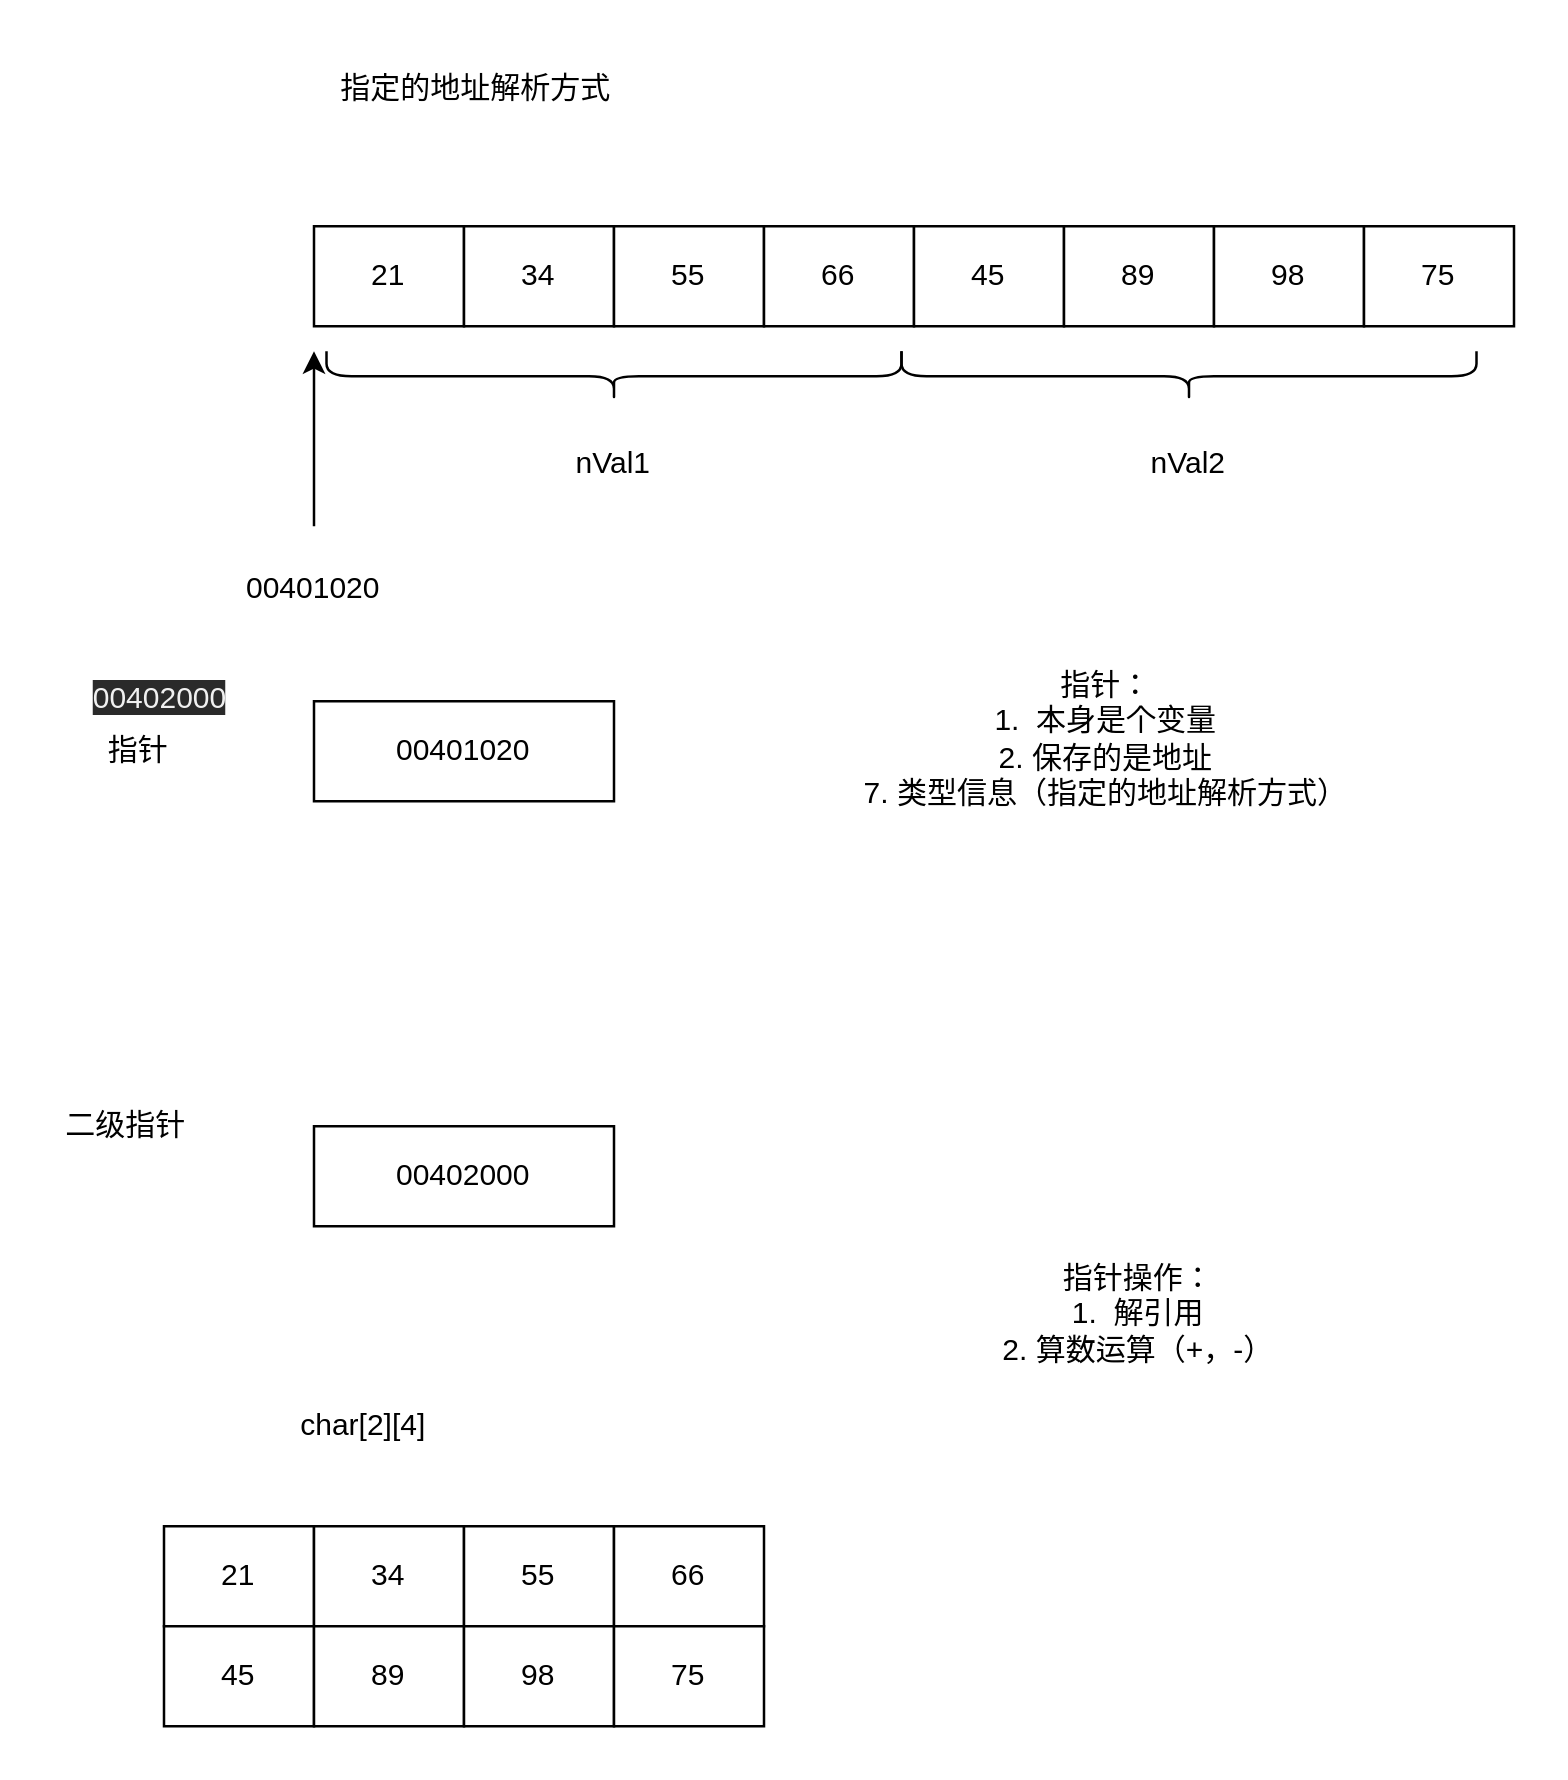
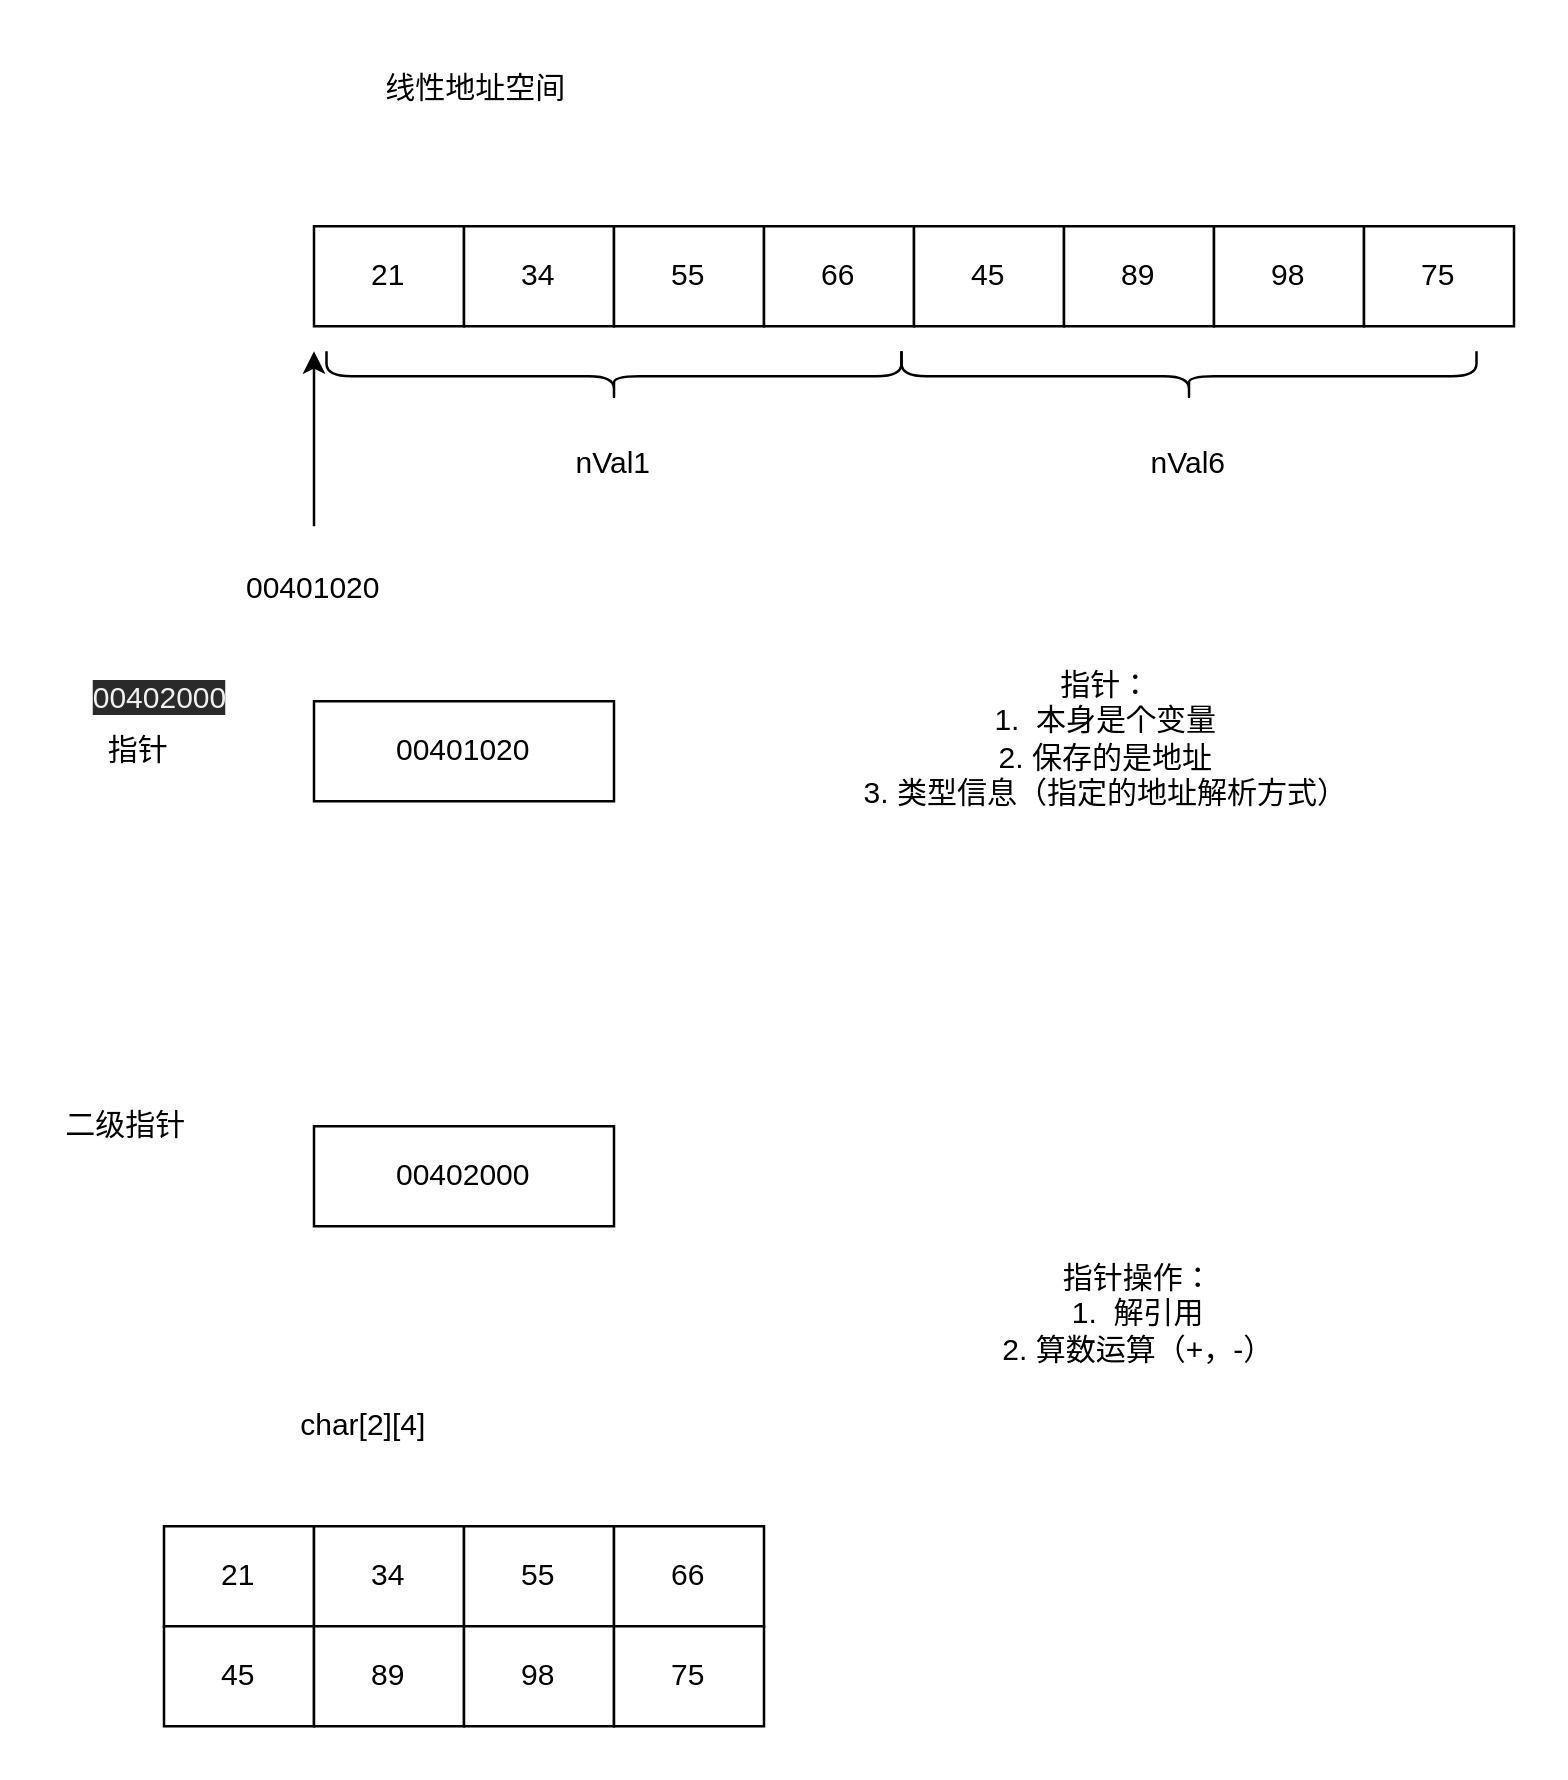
(476, 89) -> (476, 89)
(1189, 464) -> (1189, 464)
(1106, 739) -> (1106, 739)
